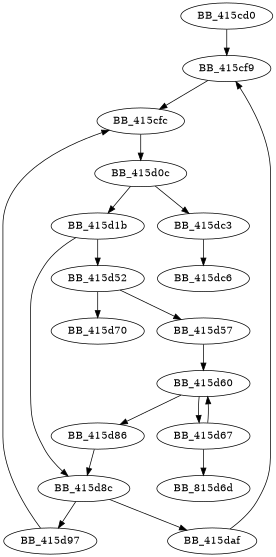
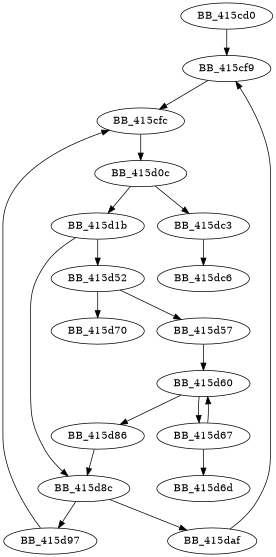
(203, 489) -> (203, 489)
